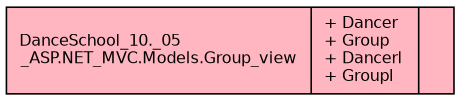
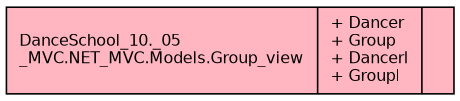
(159, 59) -> (162, 59)
